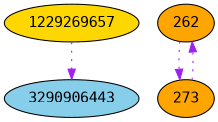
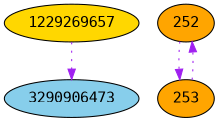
(186, 23) -> (186, 23)
(72, 99) -> (72, 99)
(186, 99) -> (186, 99)
